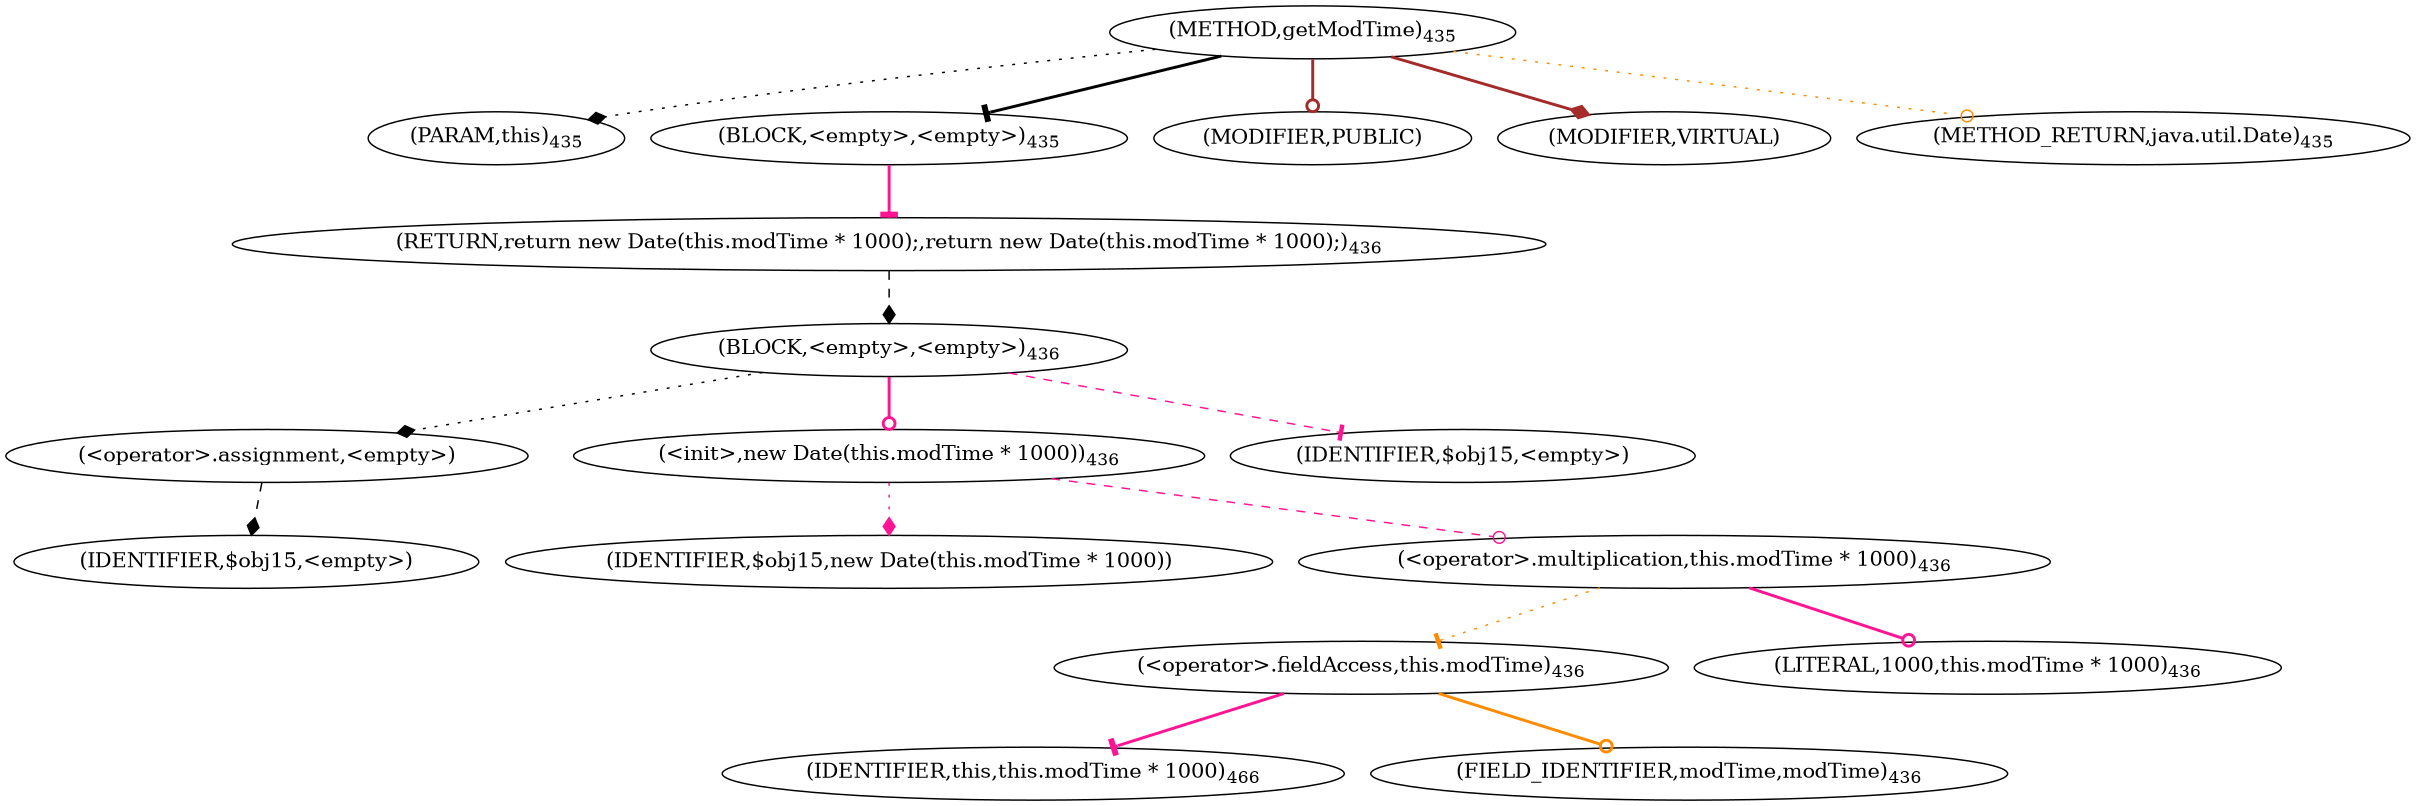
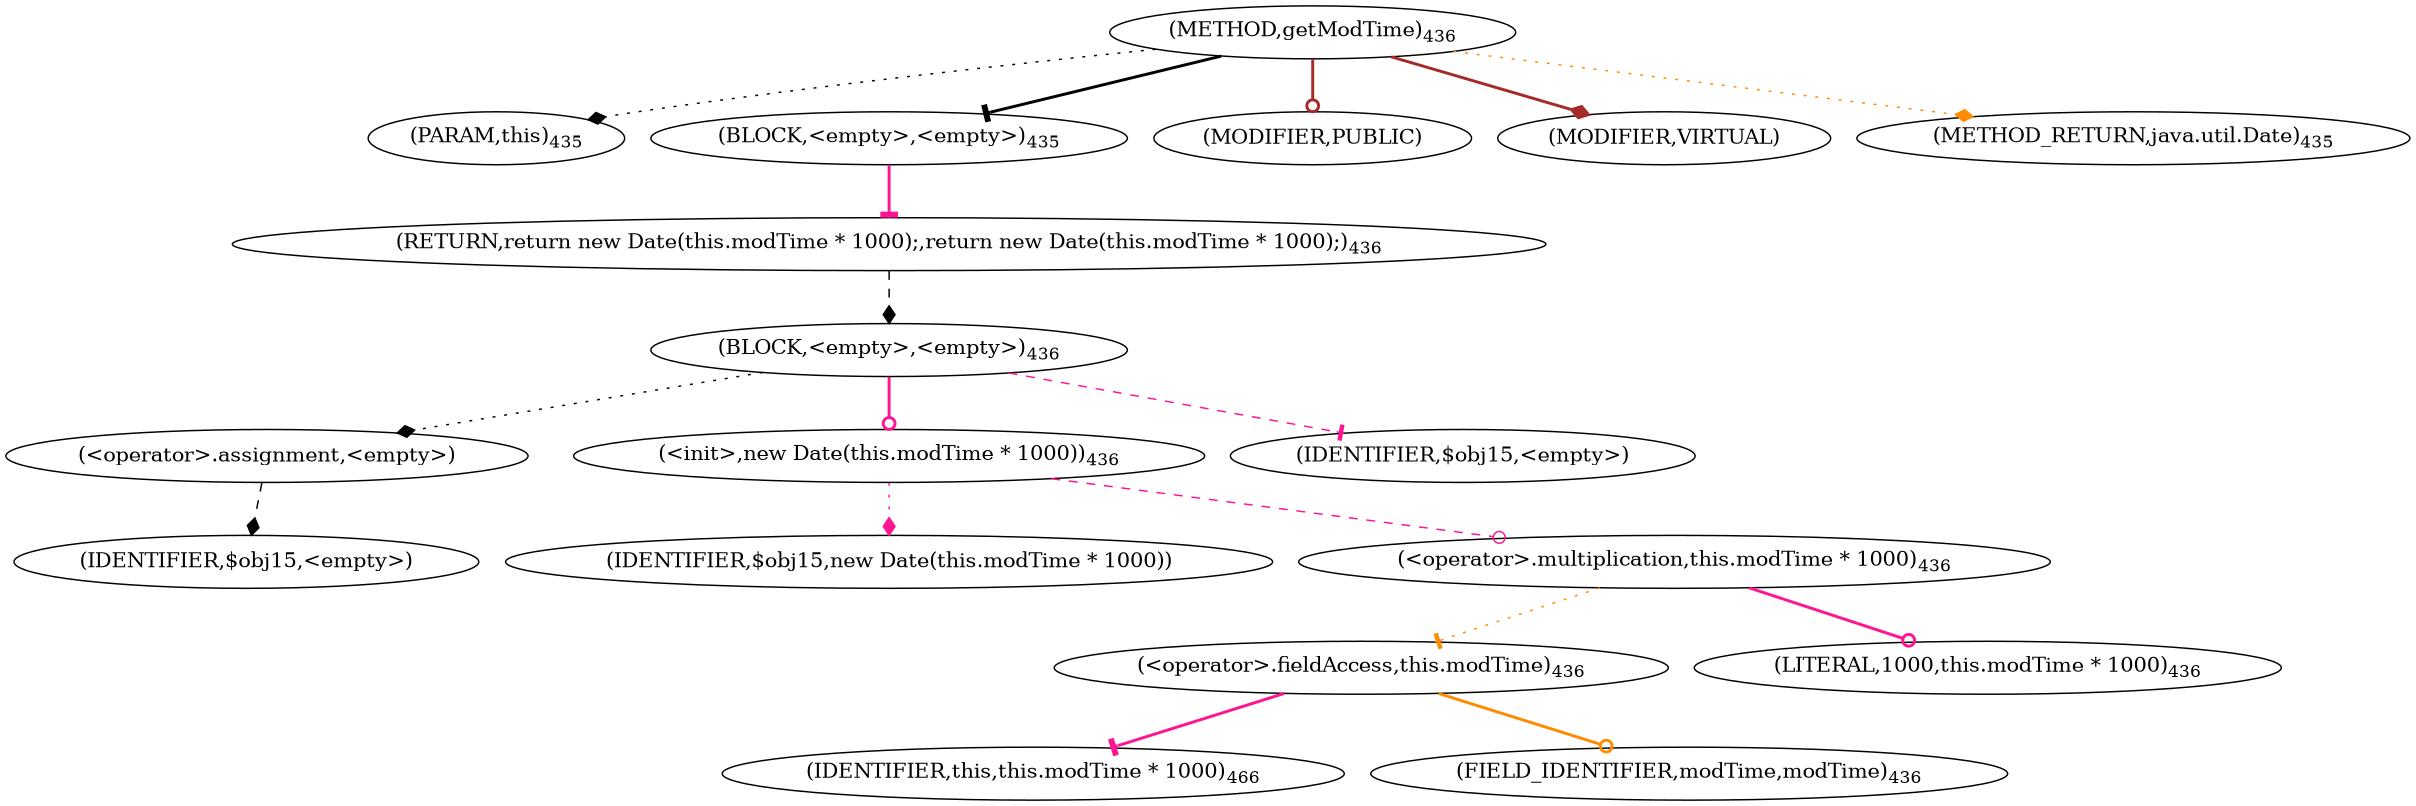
(1440, 30) -> (1440, 30)
(1704, 83) -> (1704, 83)
